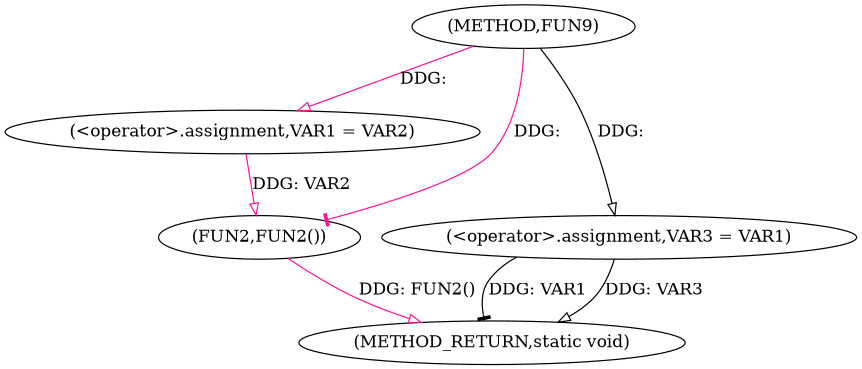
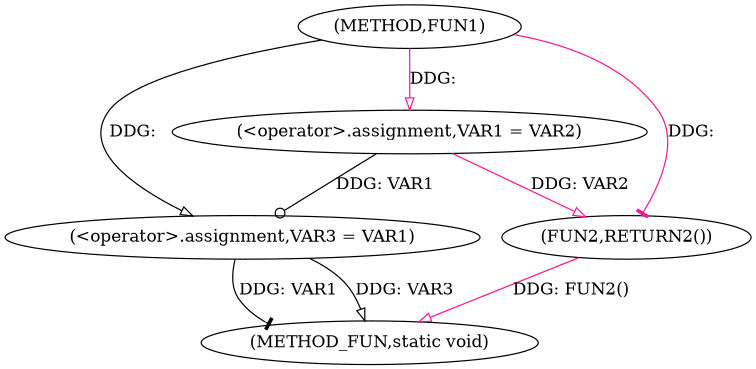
(524, 27) -> (410, 27)
none -> (330, 182)
(260, 237) -> (626, 237)
(492, 343) -> (370, 343)
